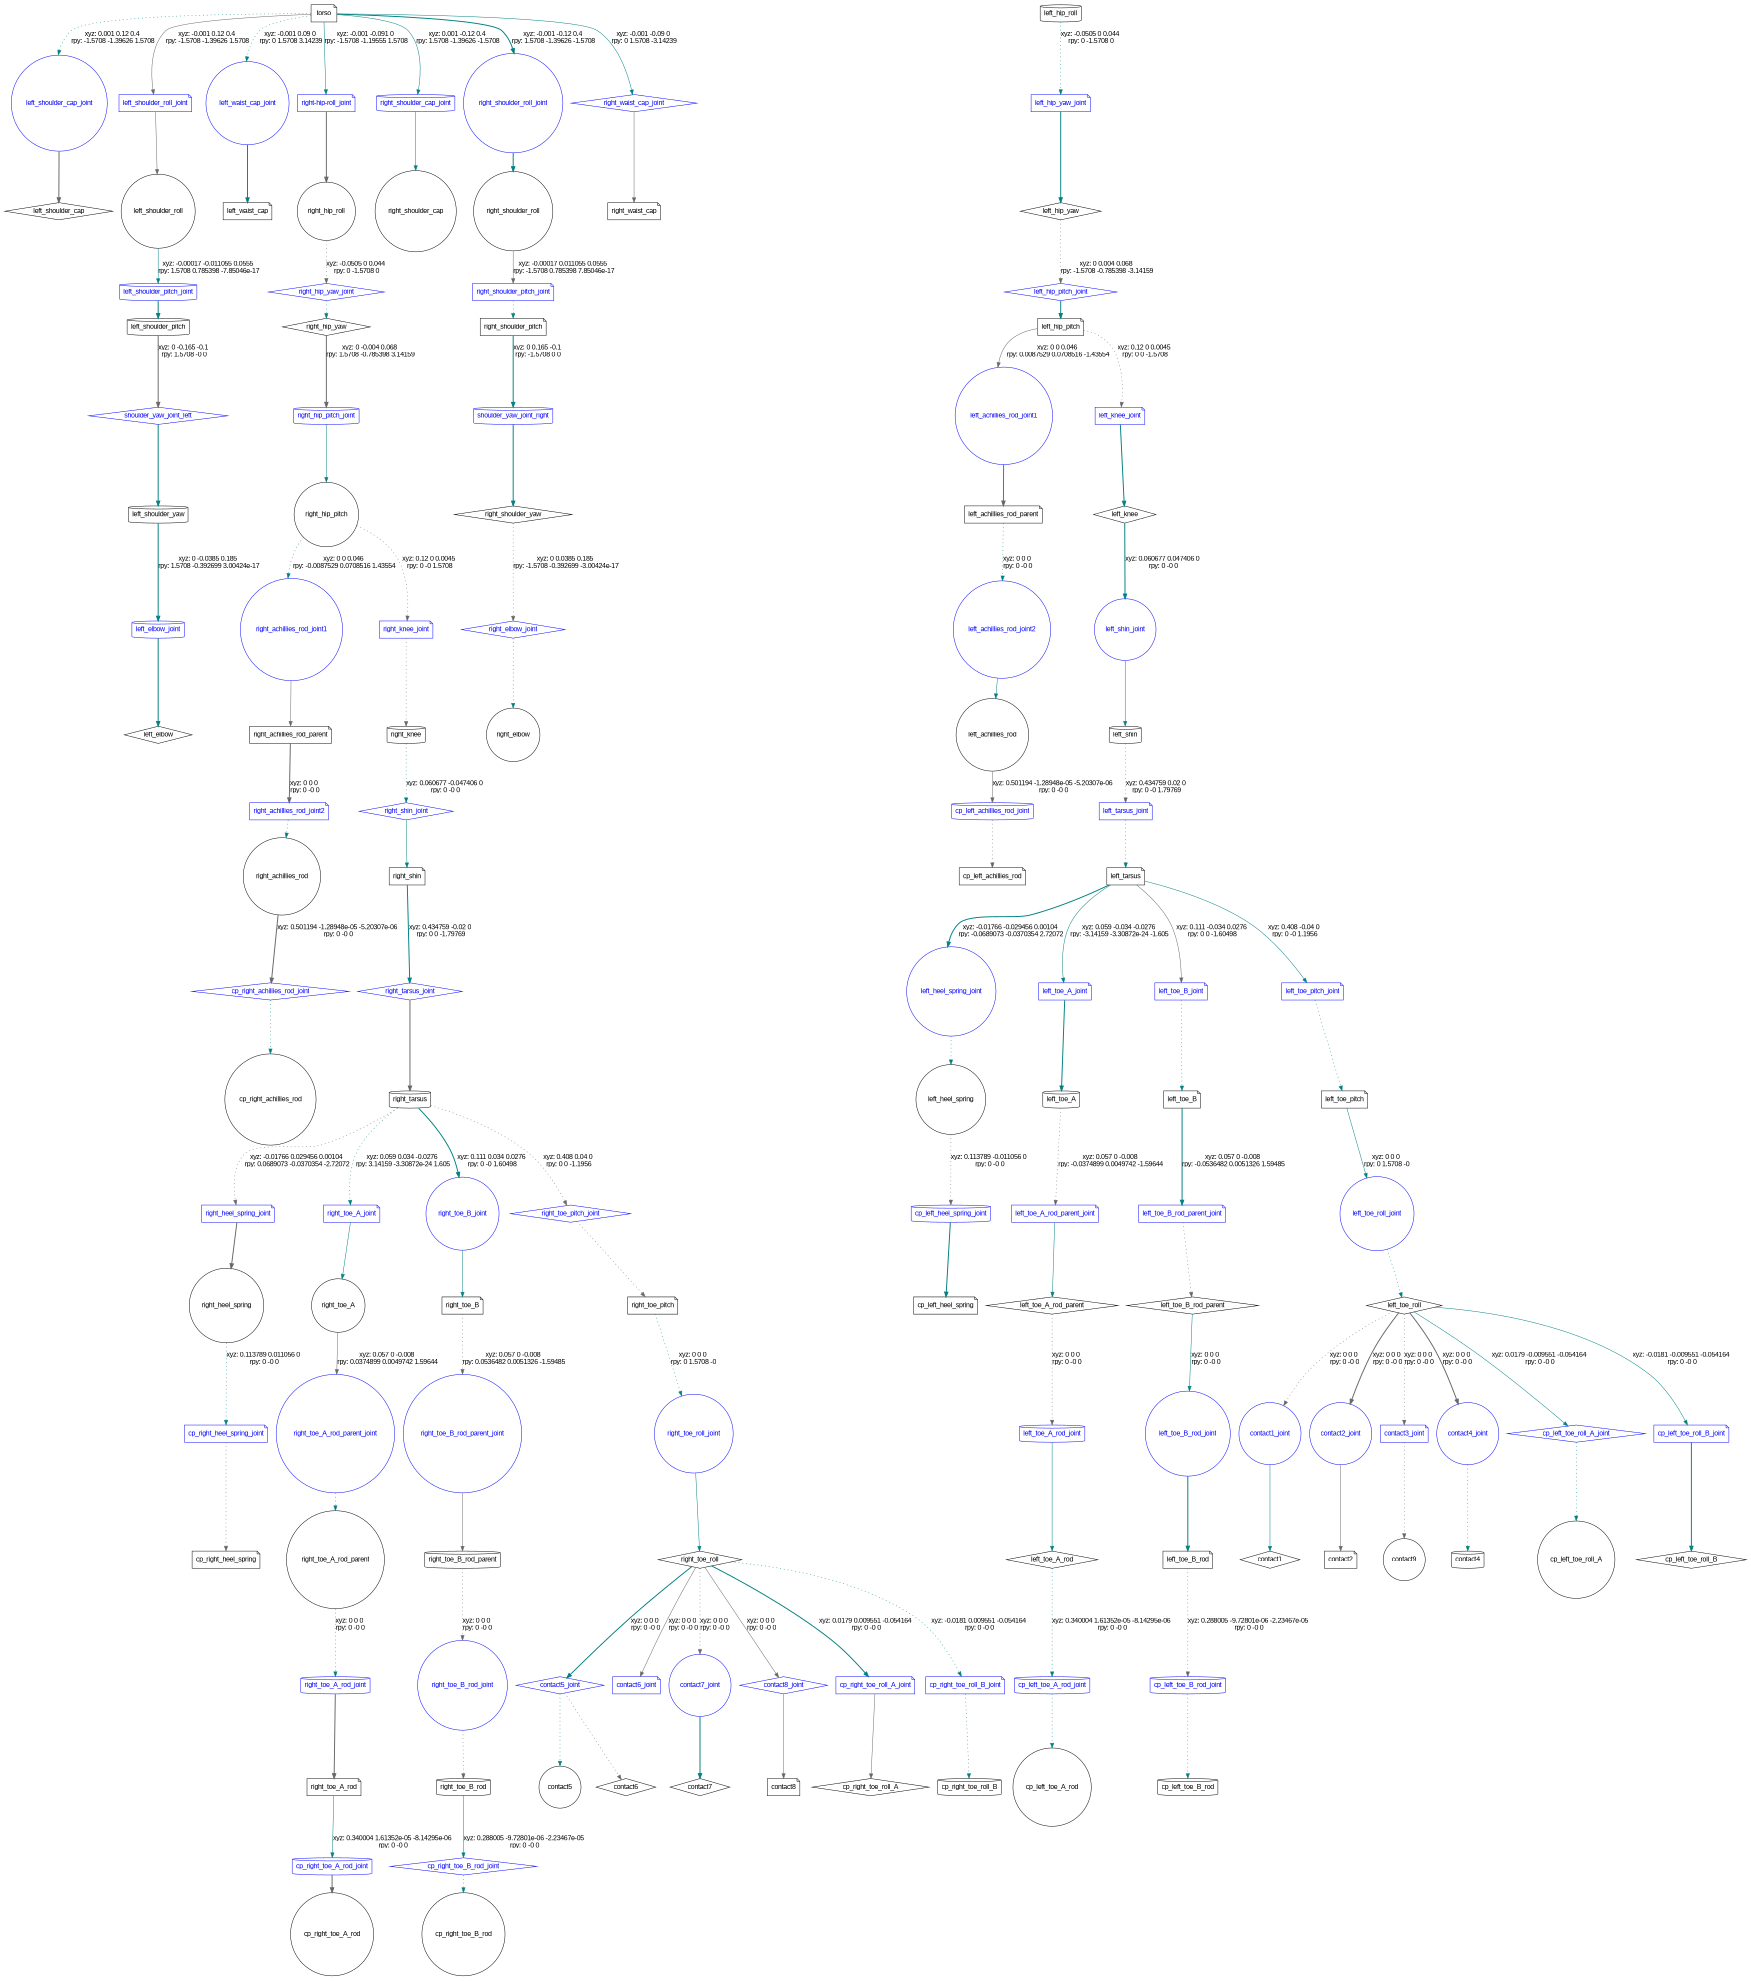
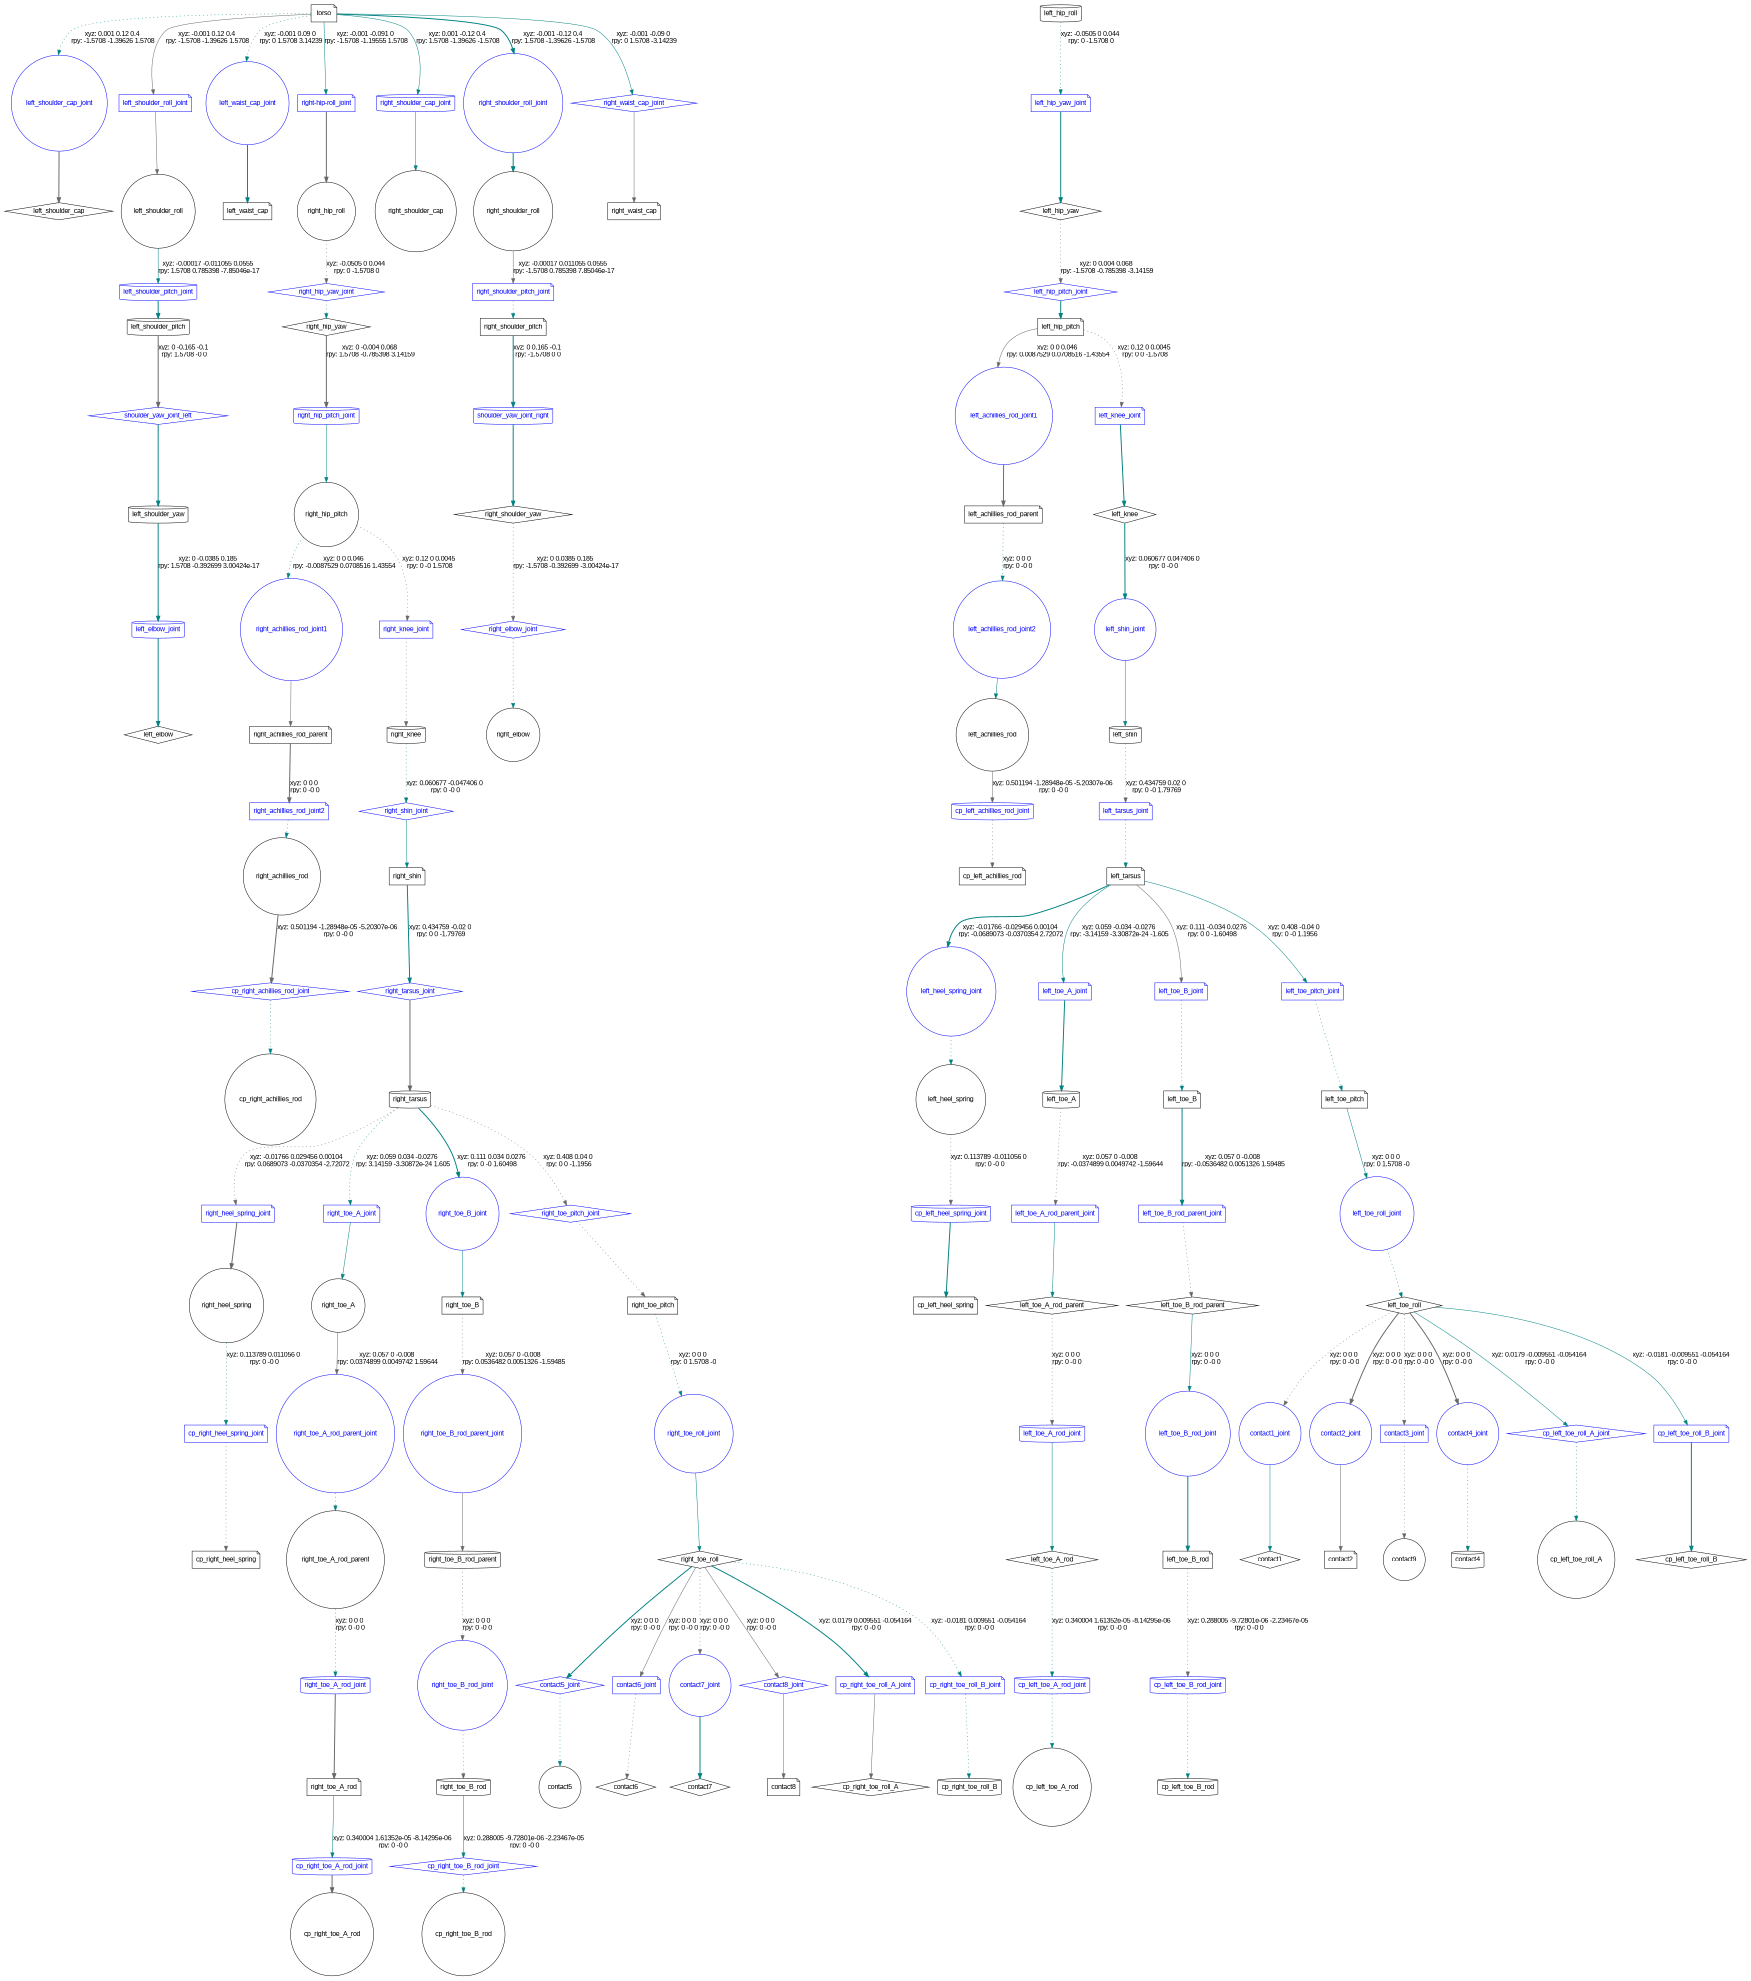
(592, 1734) -> (631, 1734)
